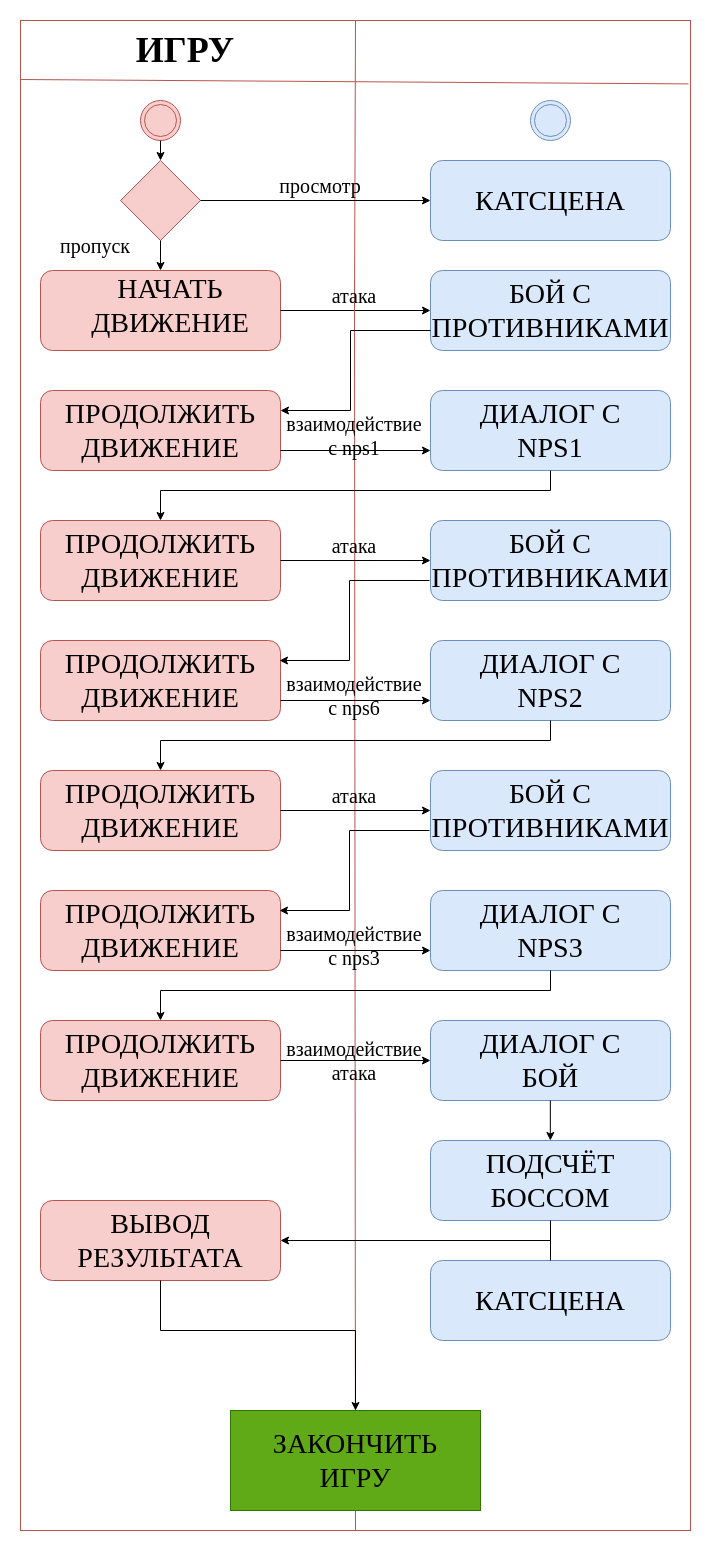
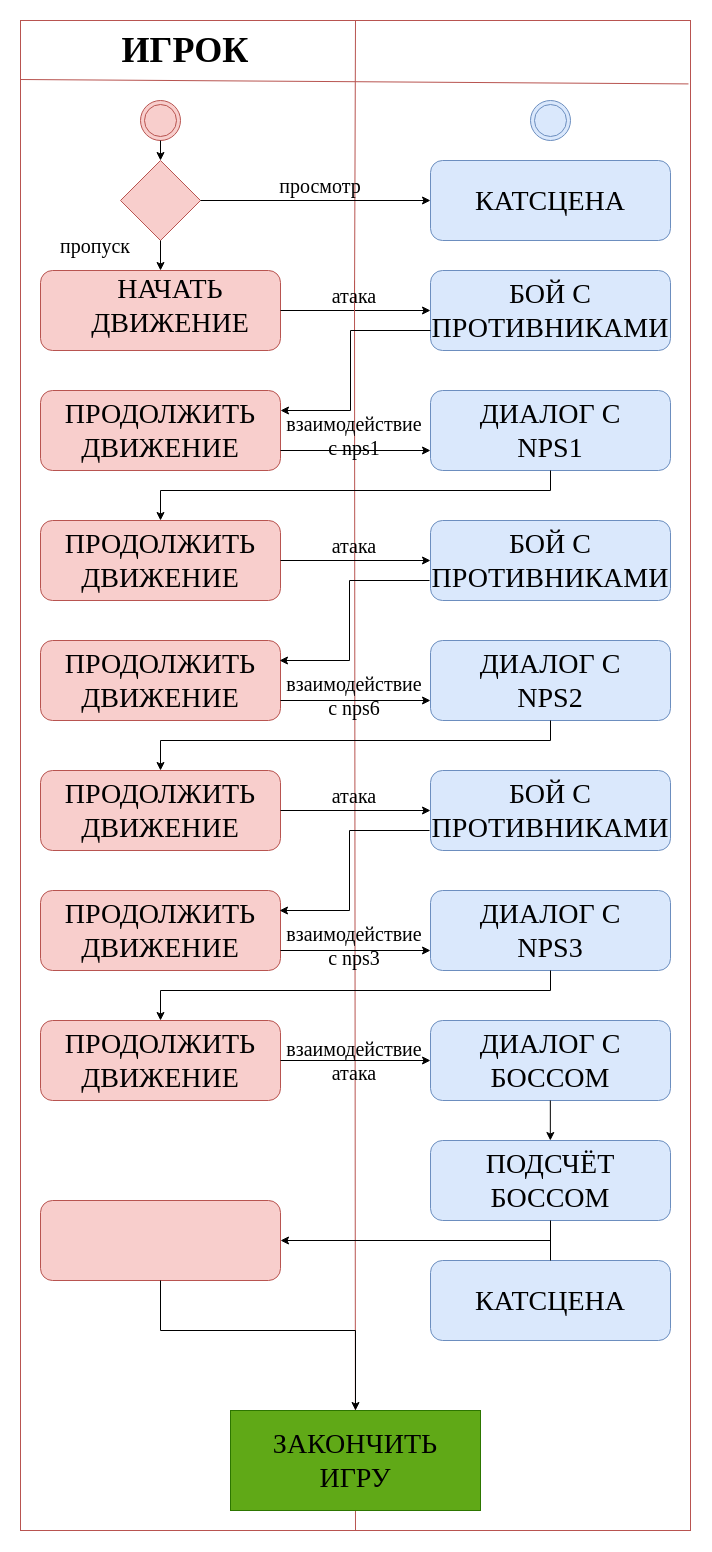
(186, 51) -> (186, 51)
(551, 1061) -> (551, 1061)
(161, 1241) -> none
